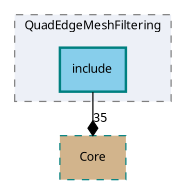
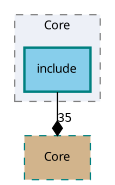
(93, 26) -> (57, 26)
